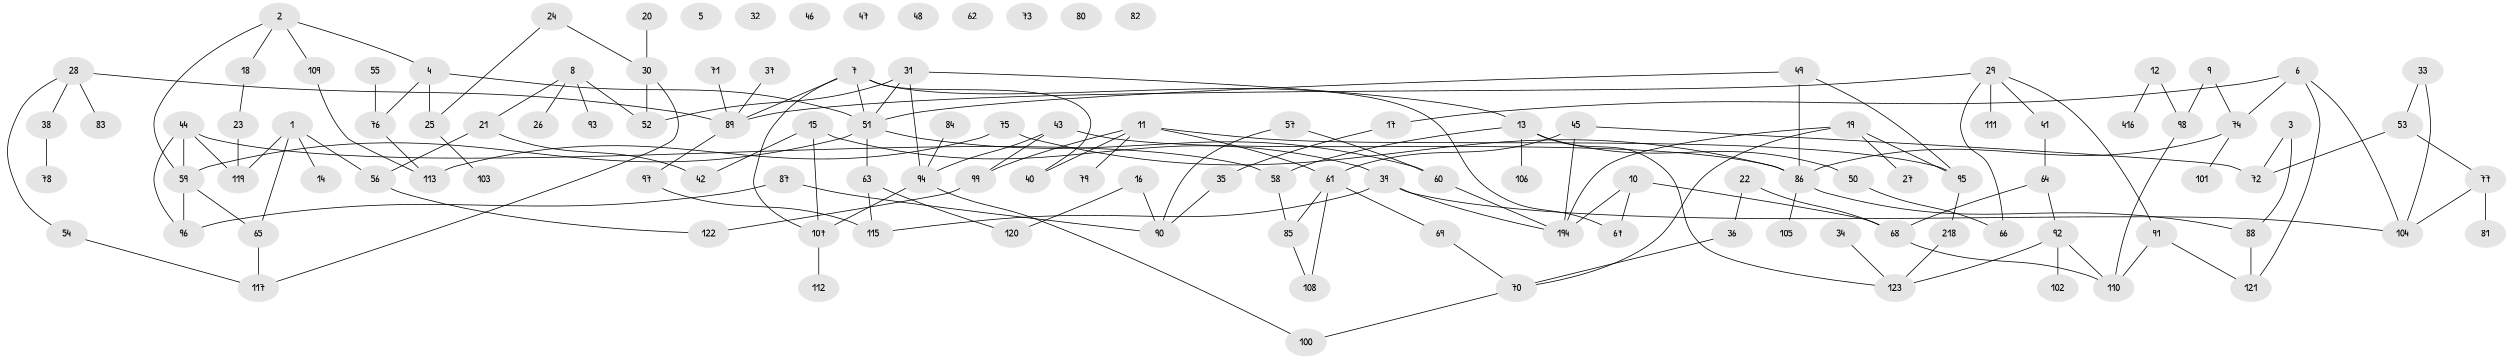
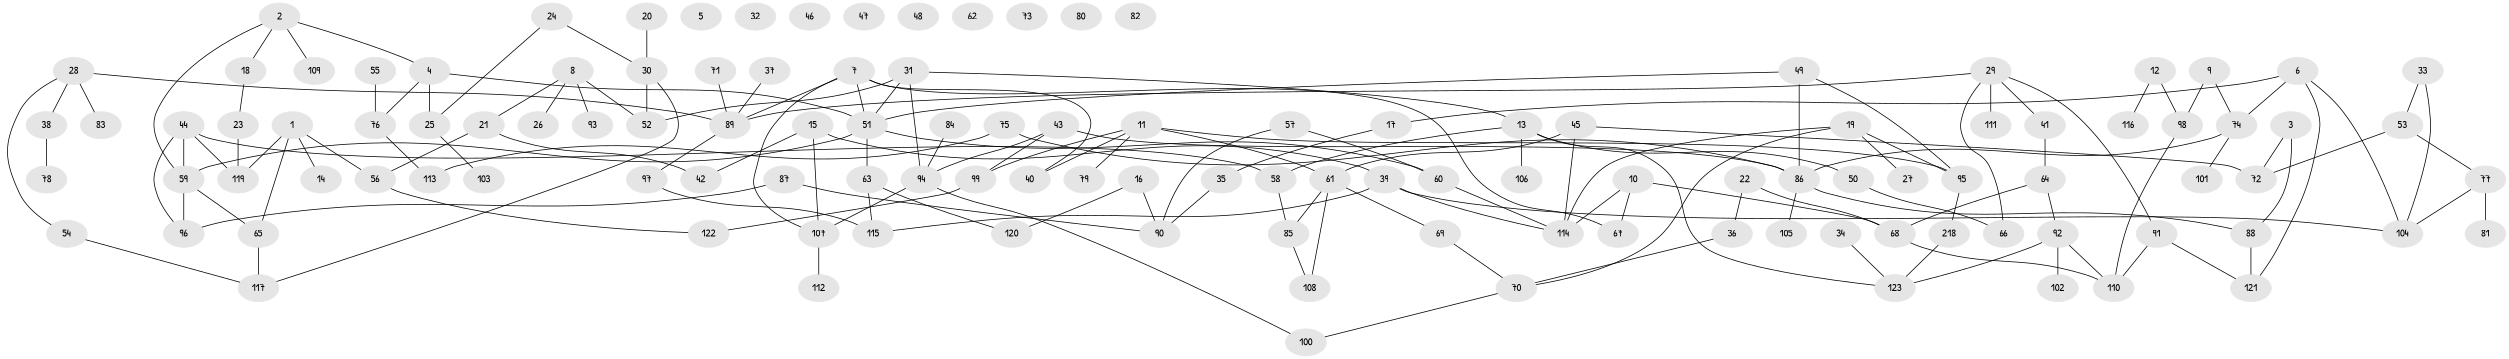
(2128, 125) -> (2128, 125)
(349, 140) -> none
(1563, 234) -> (1563, 234)
